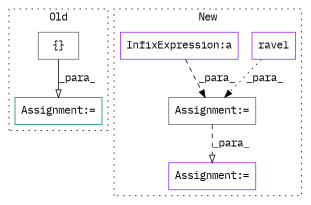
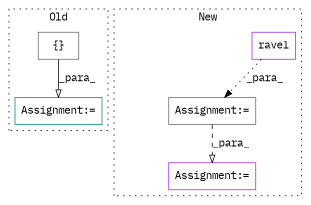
(179, 46) -> none
